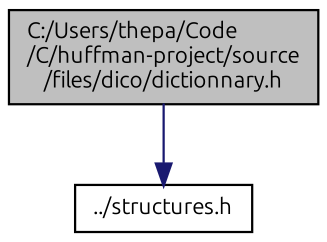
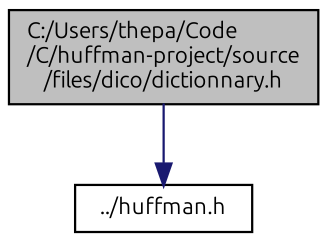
(164, 208) -> (164, 208)
